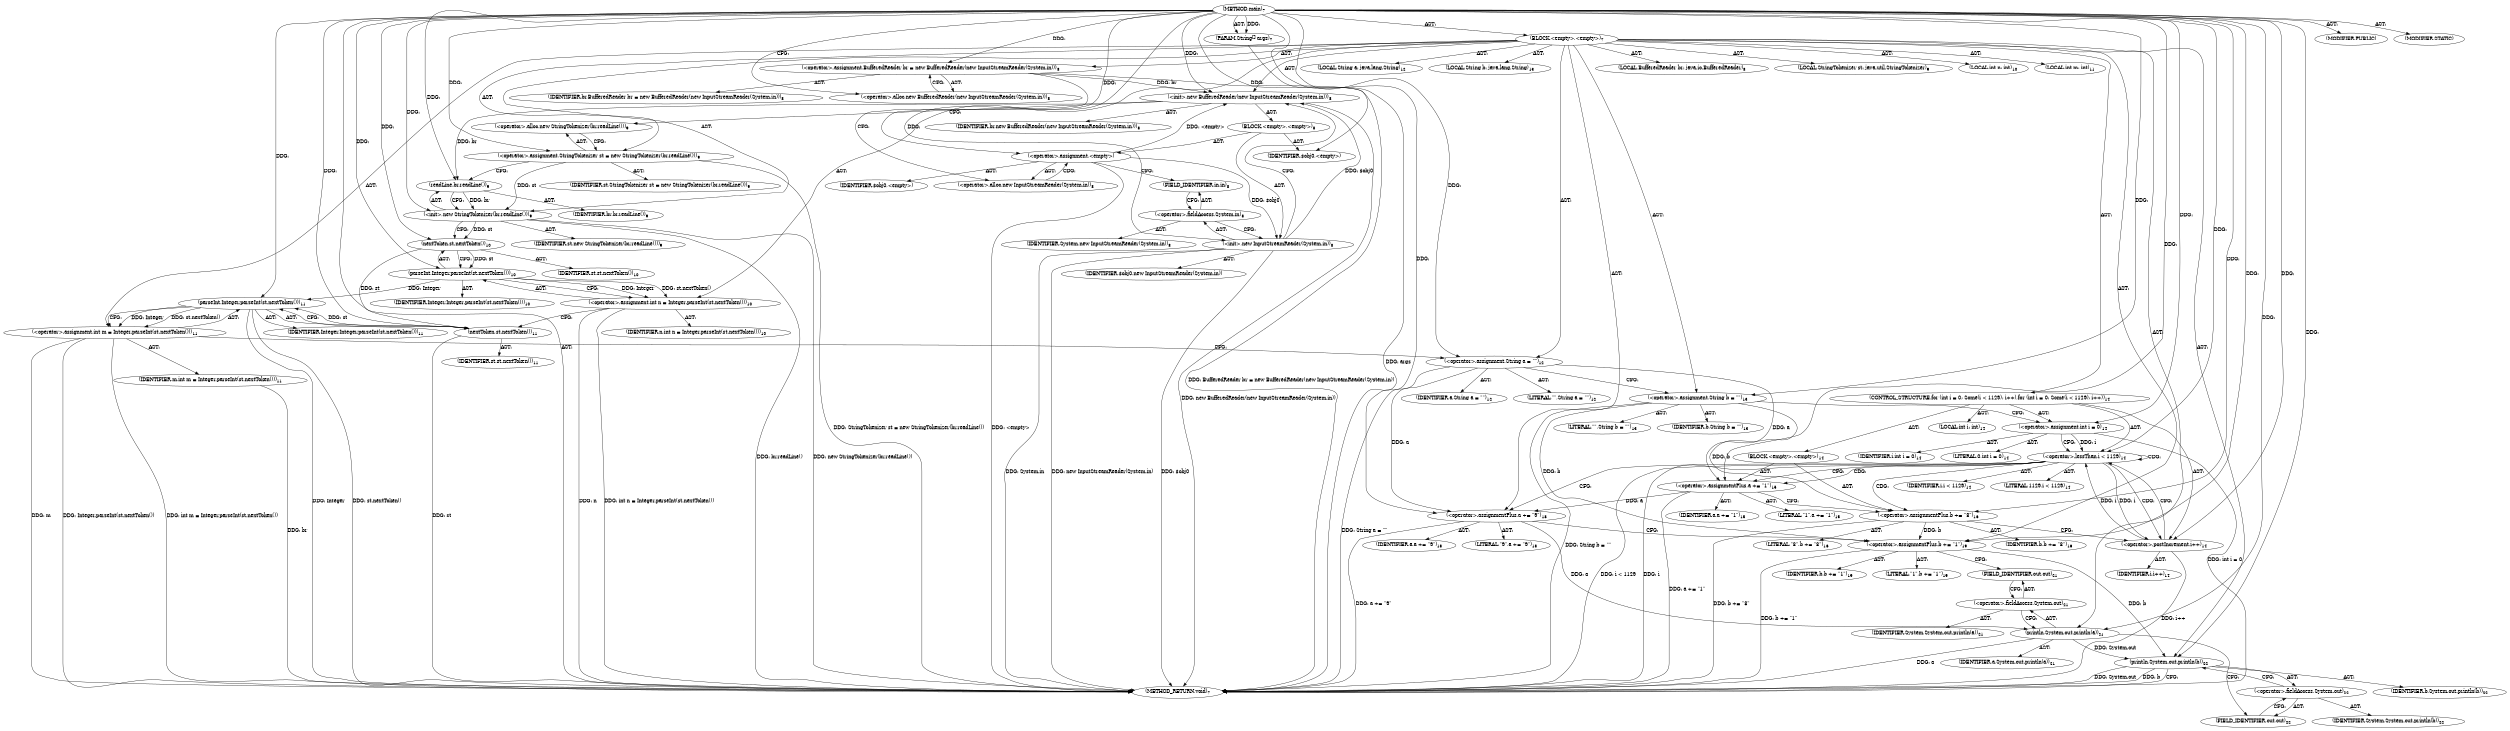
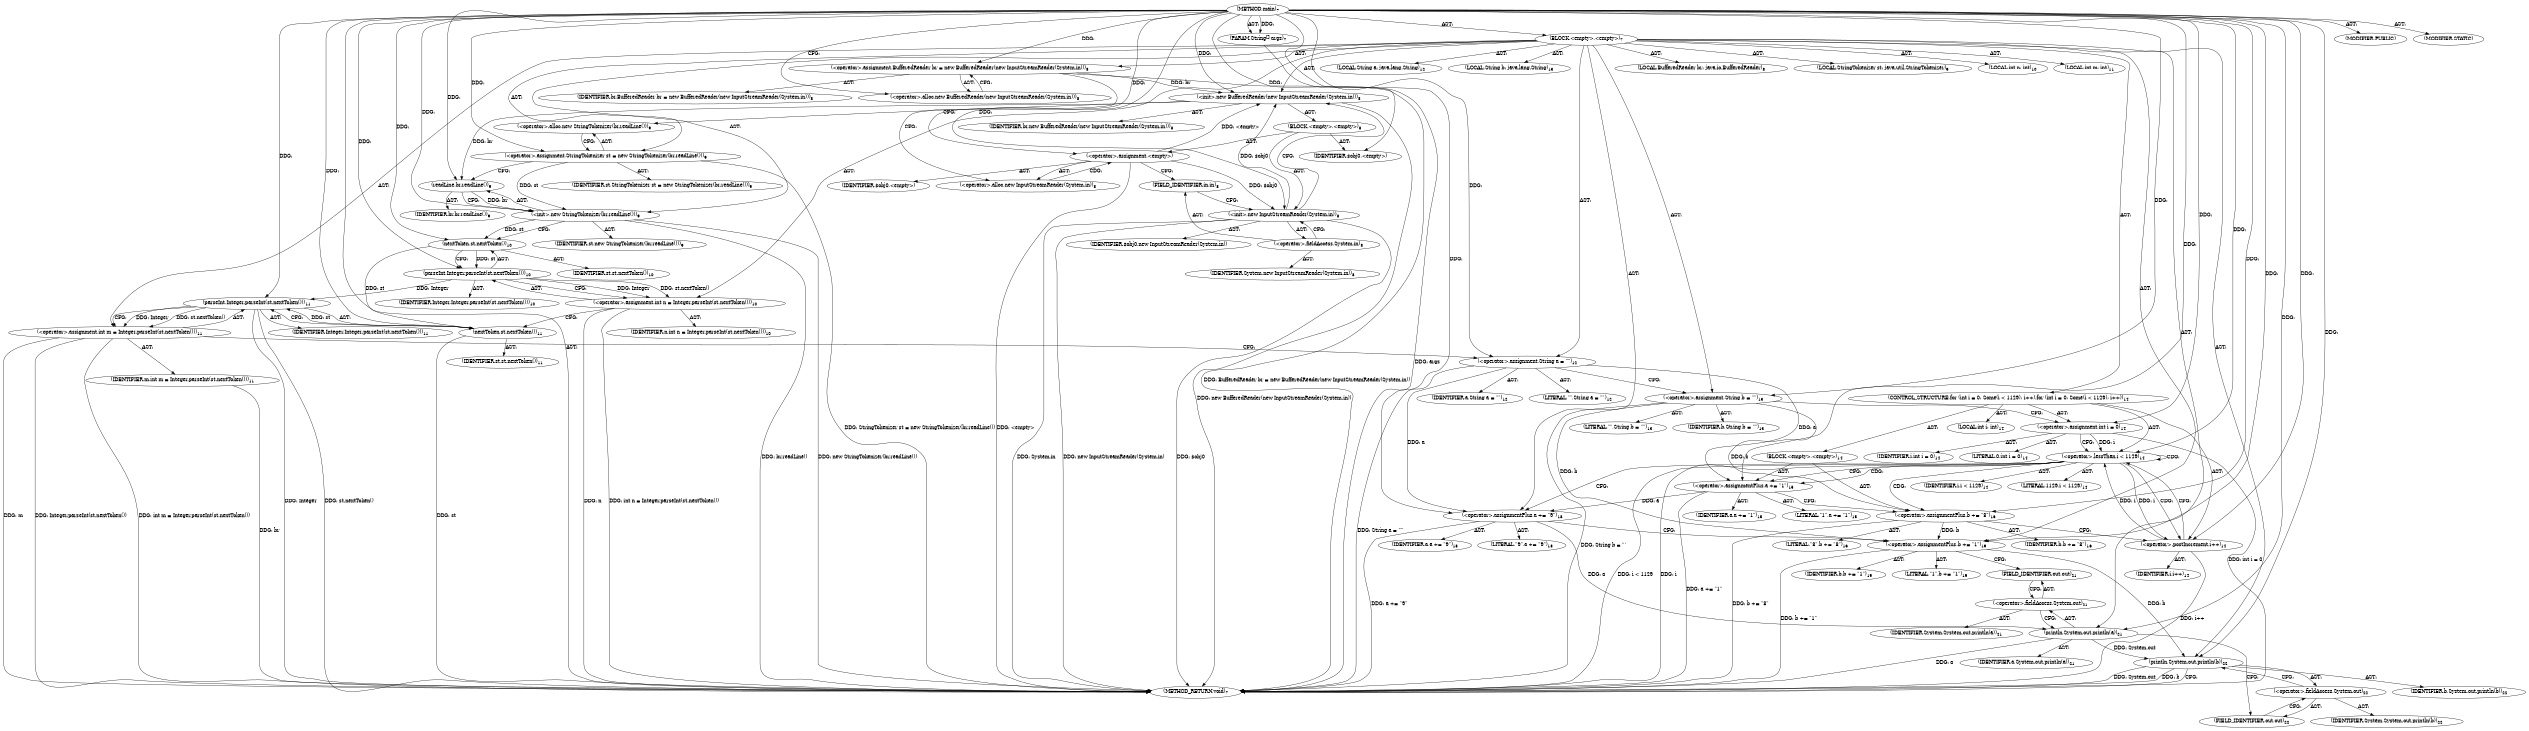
(1186, 199) -> (1223, 202)
